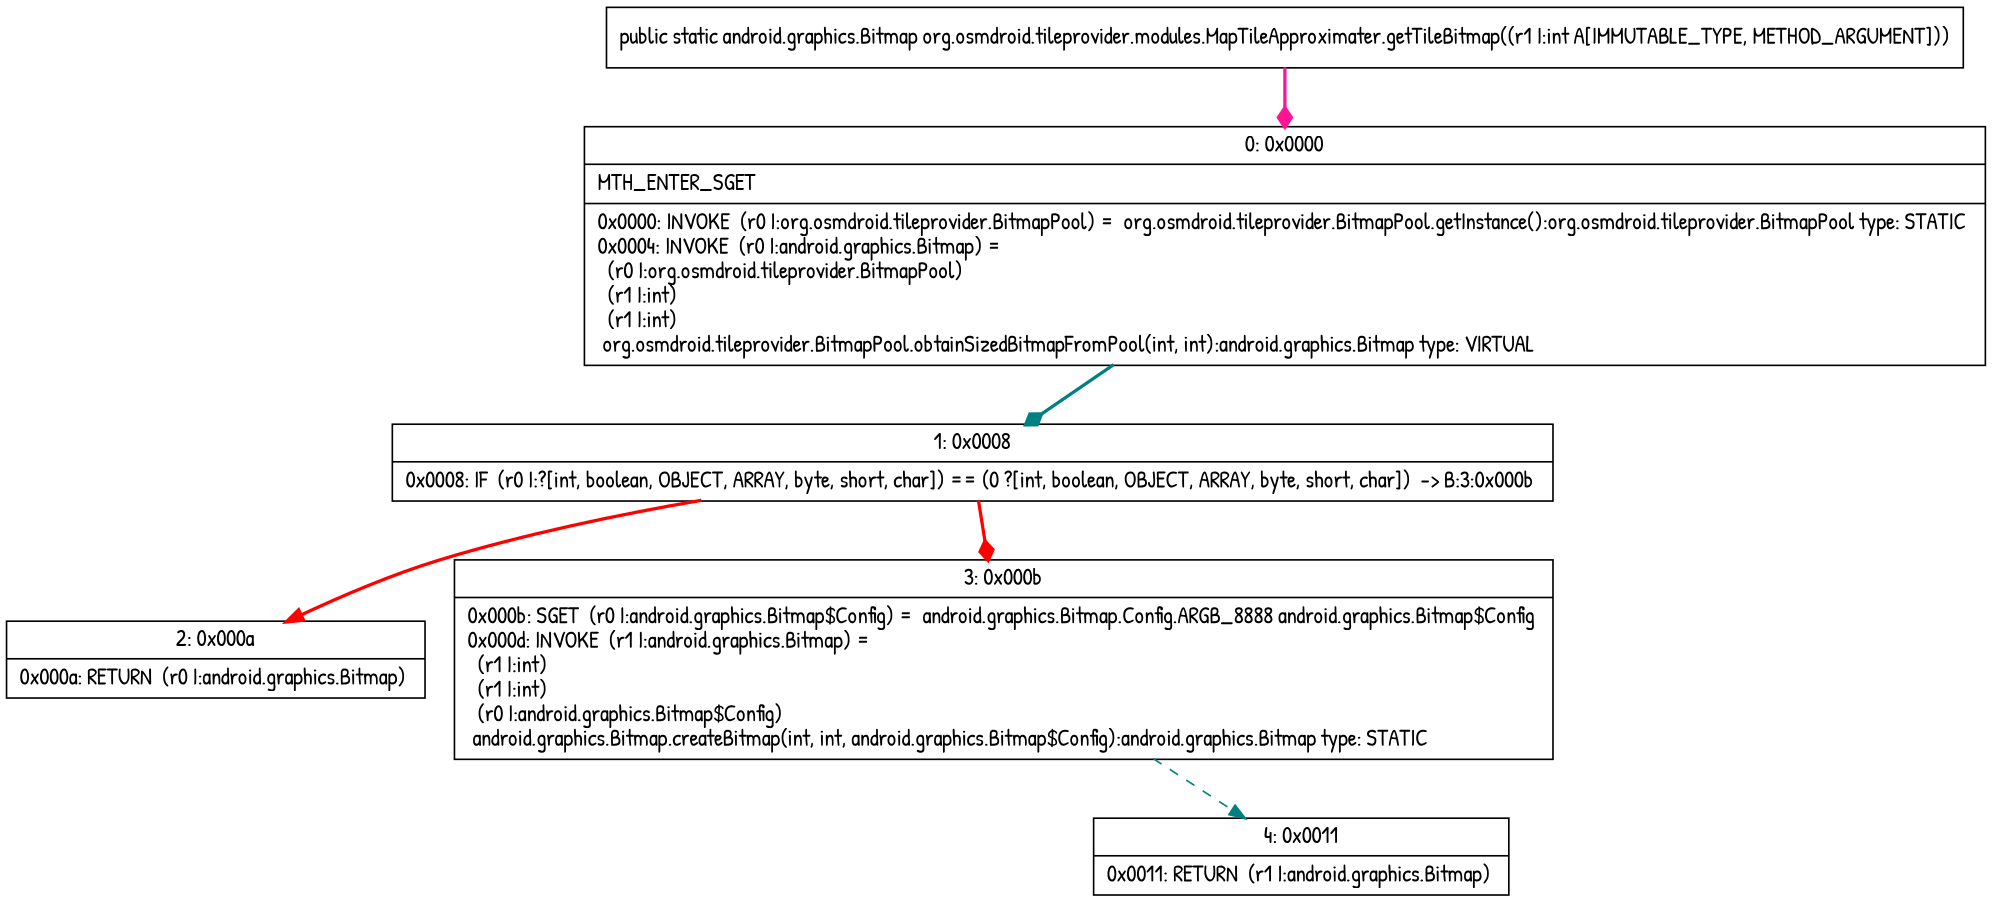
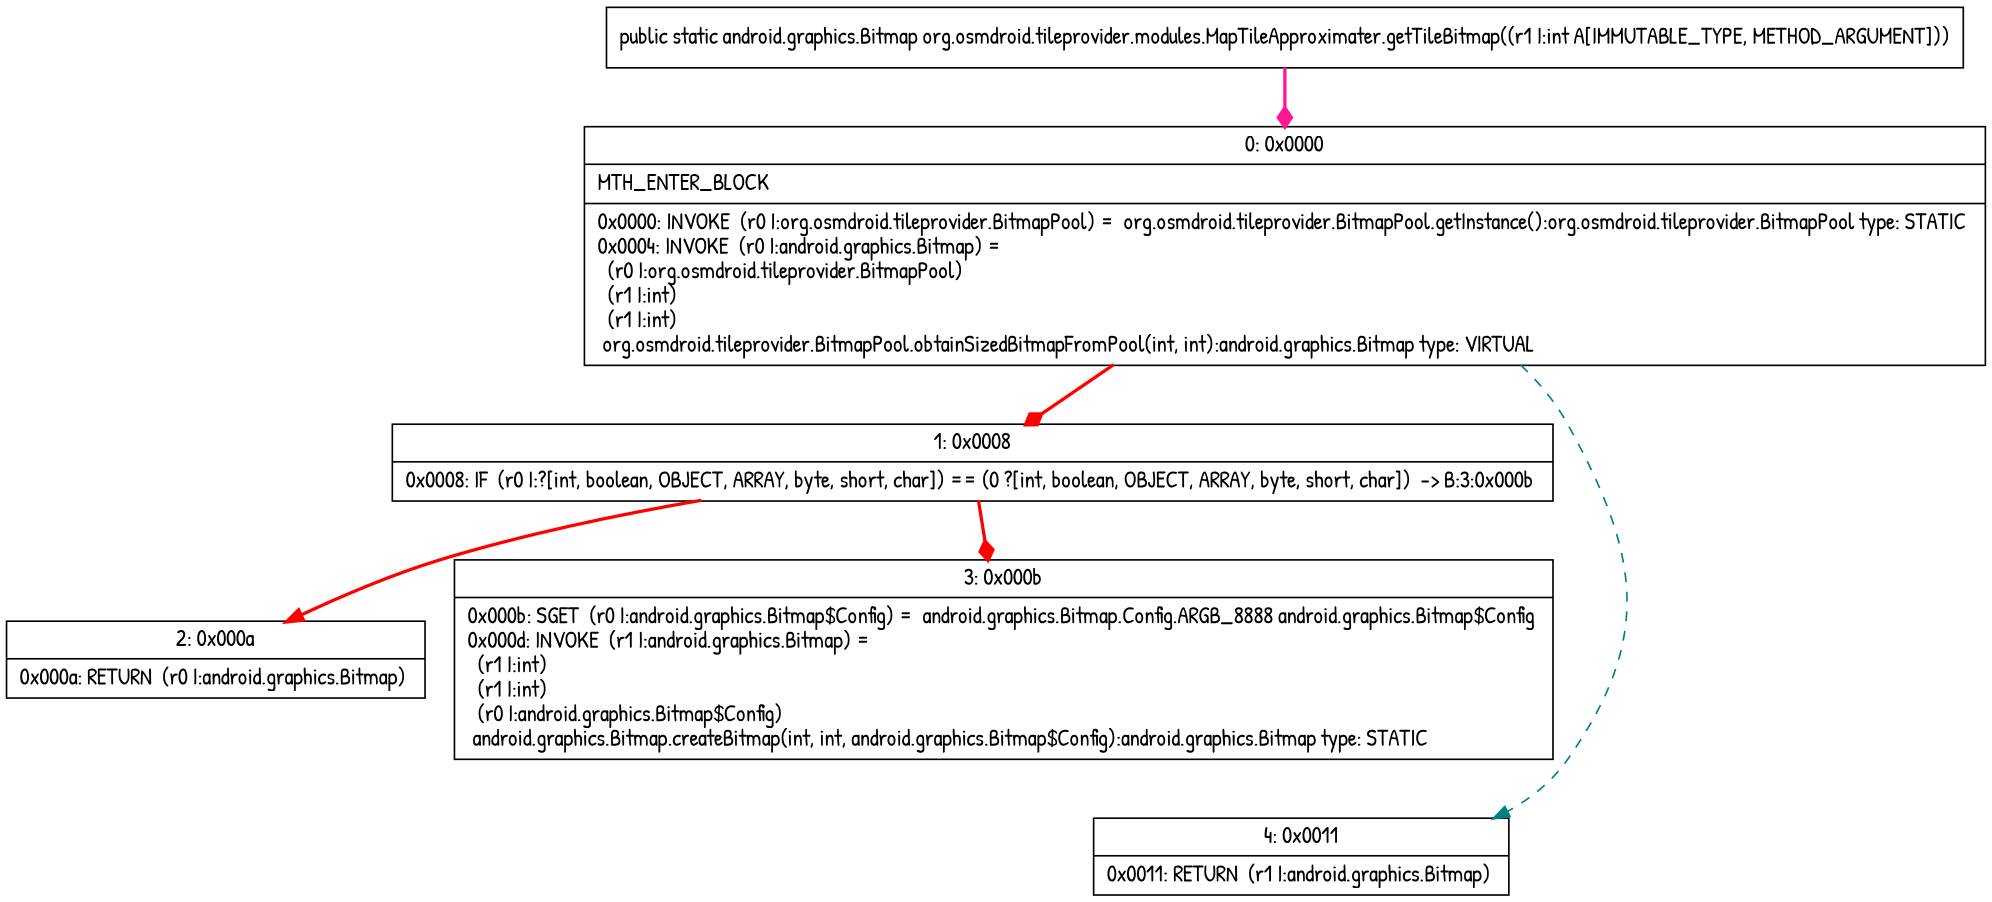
(677, 183) -> (684, 183)
(1078, 389) -> (1078, 389)
(1192, 784) -> (1627, 595)
